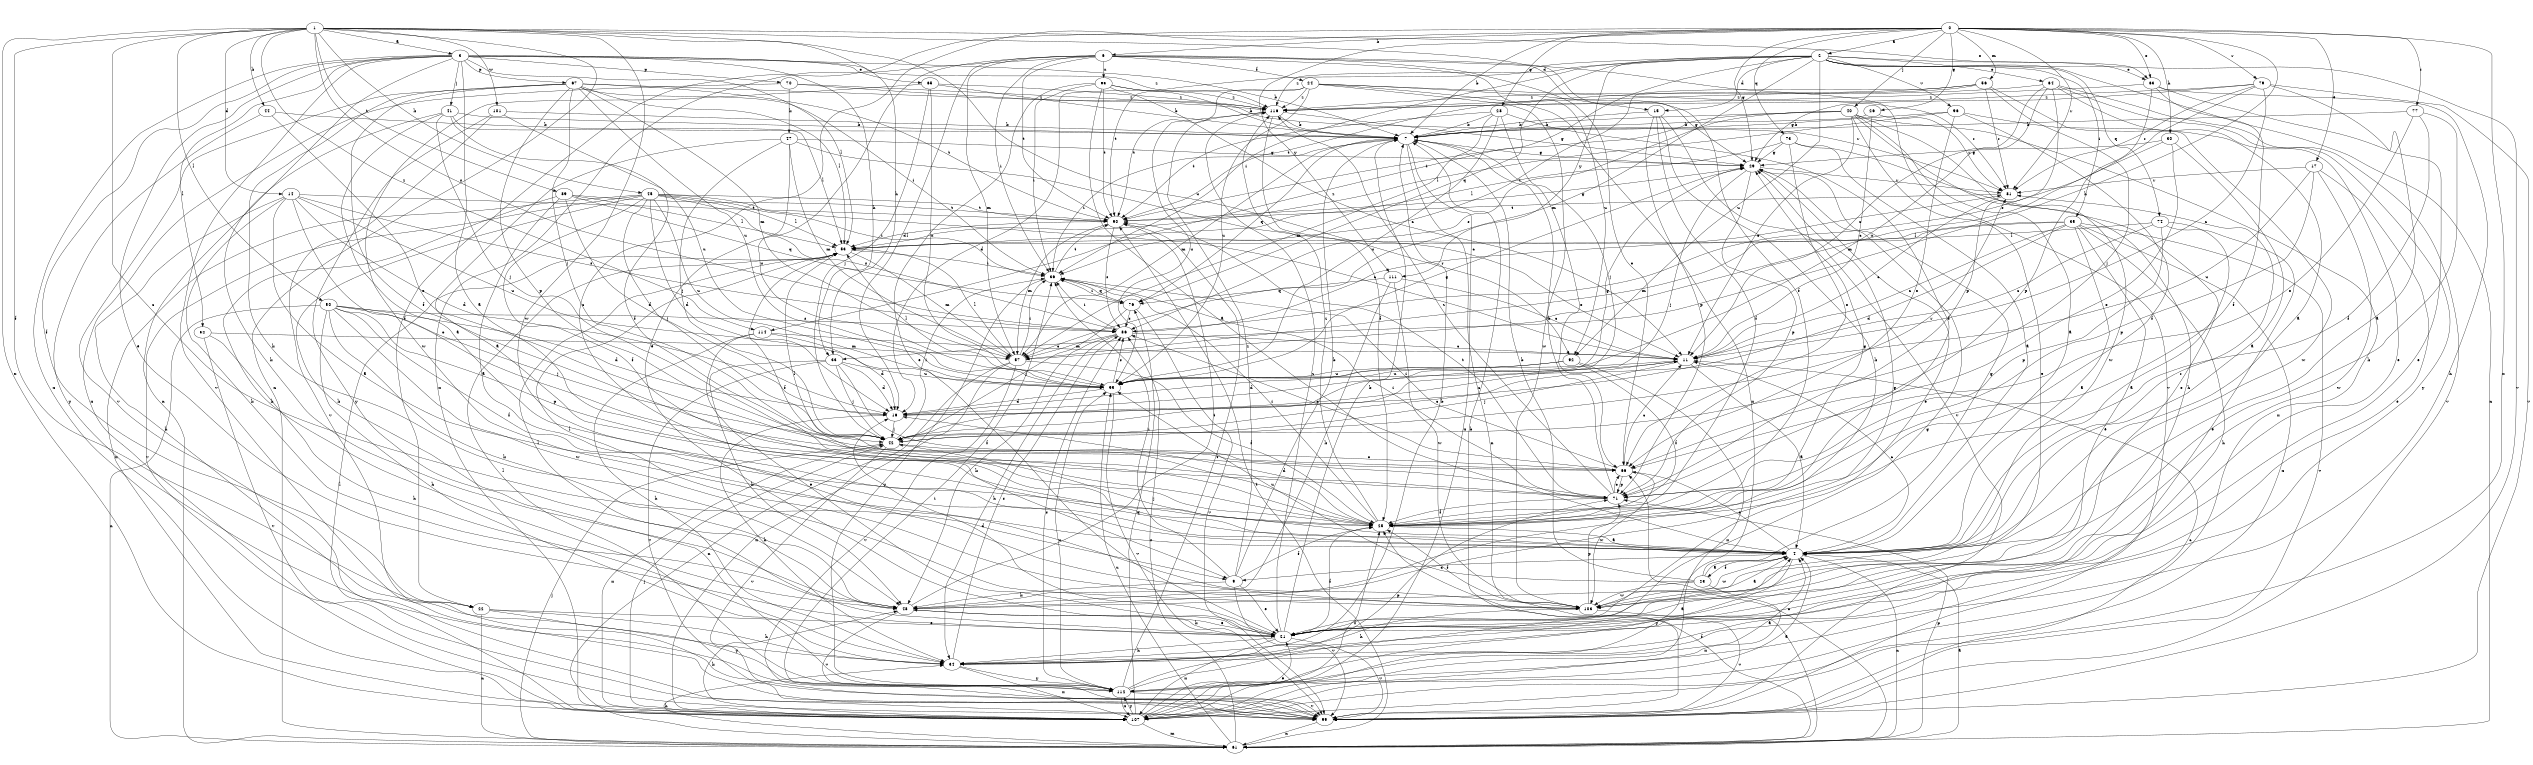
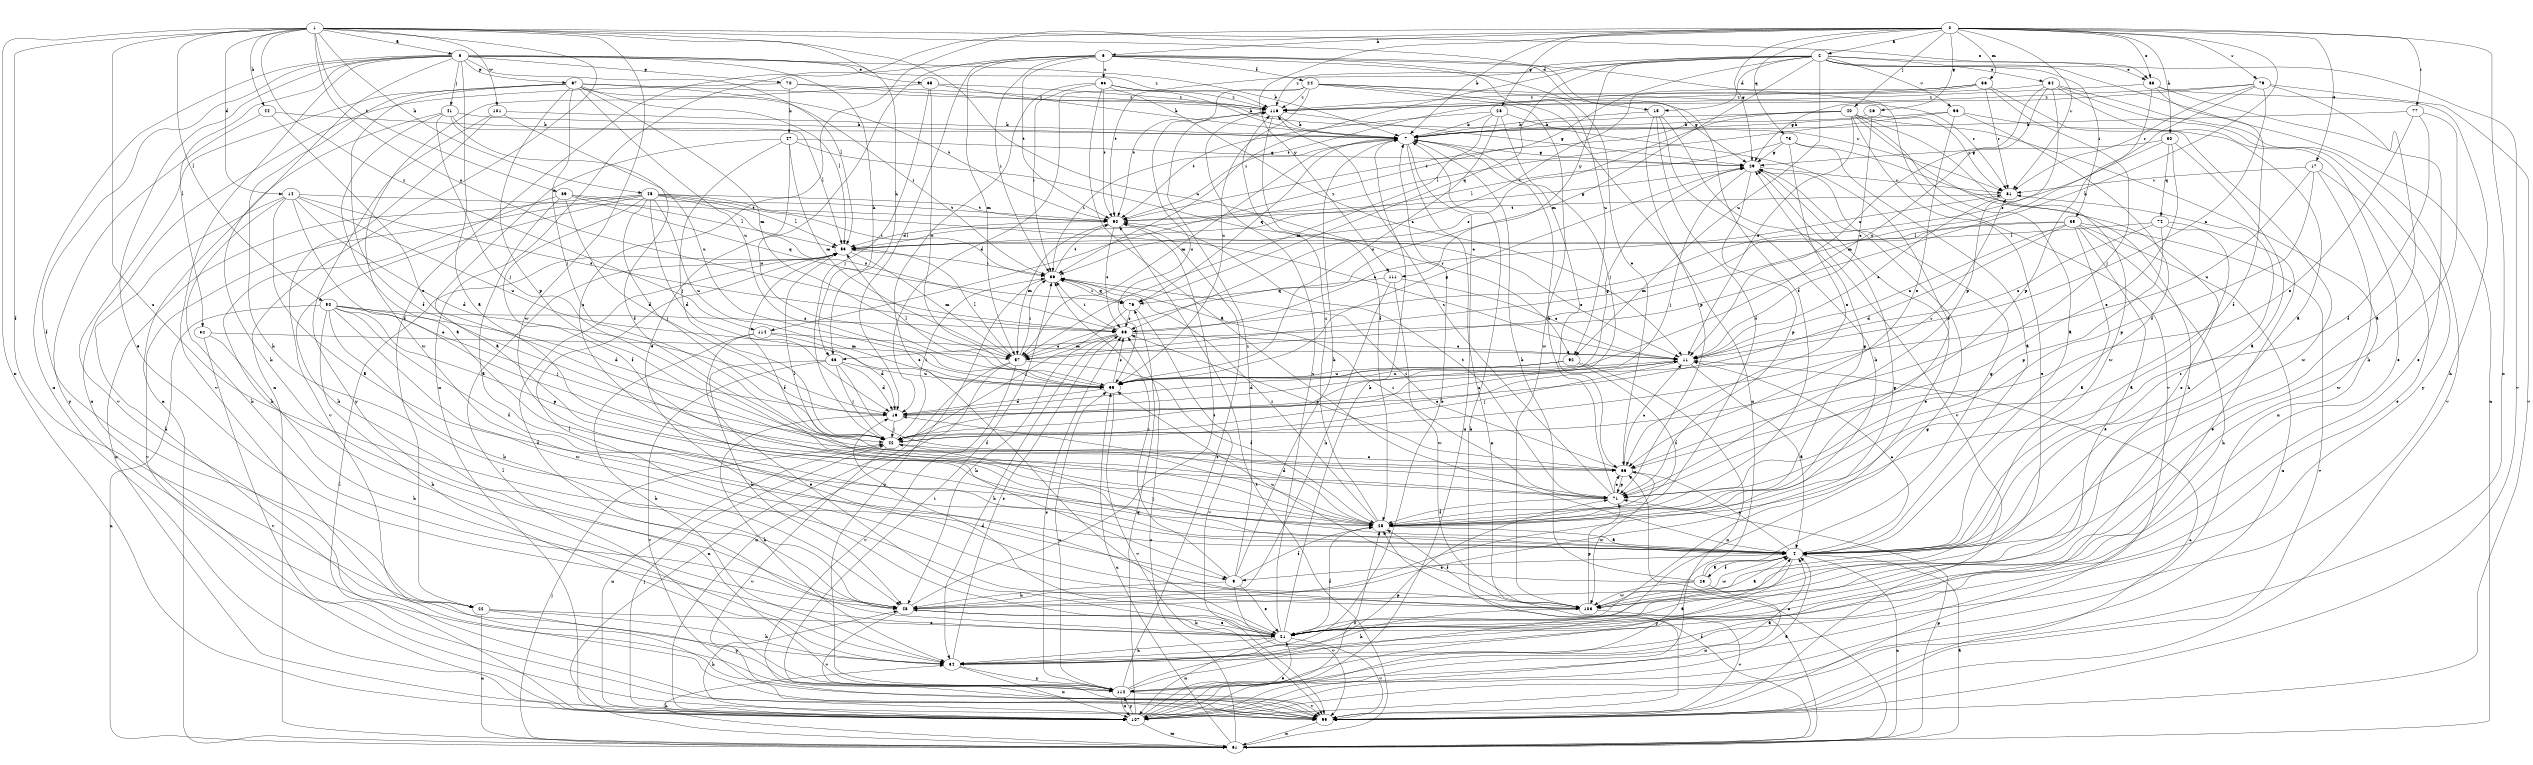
(2076, 77) -> (2165, 180)
(538, 443) -> (538, 443)
